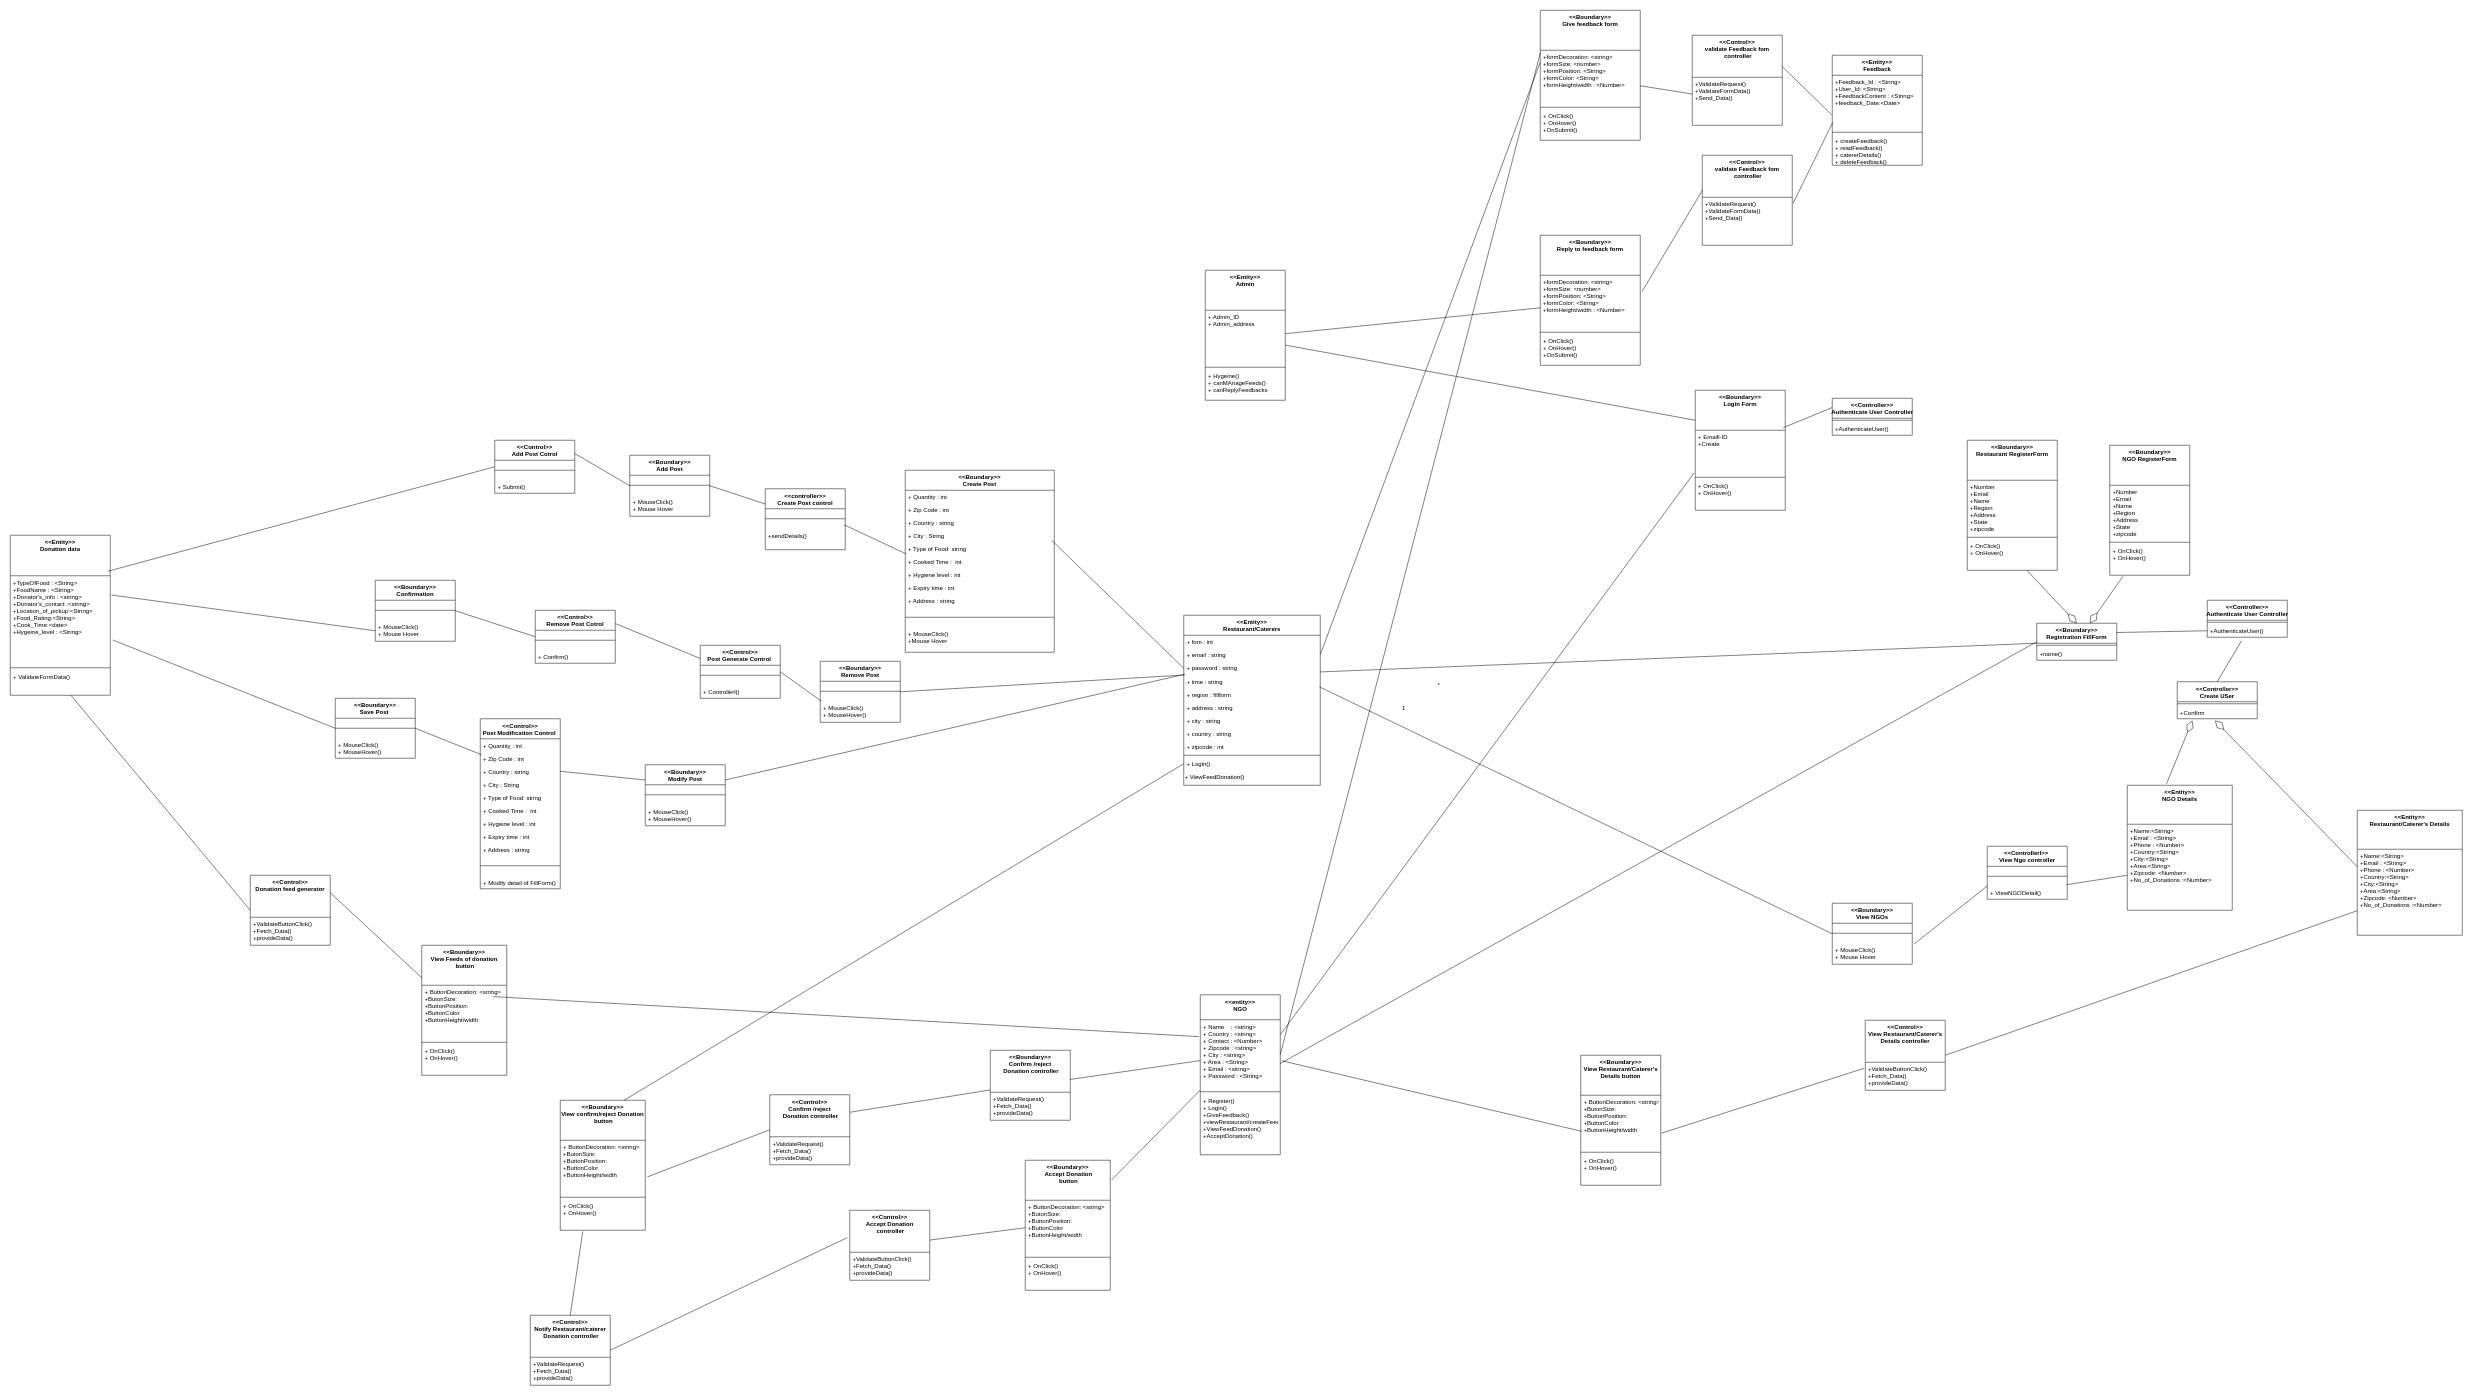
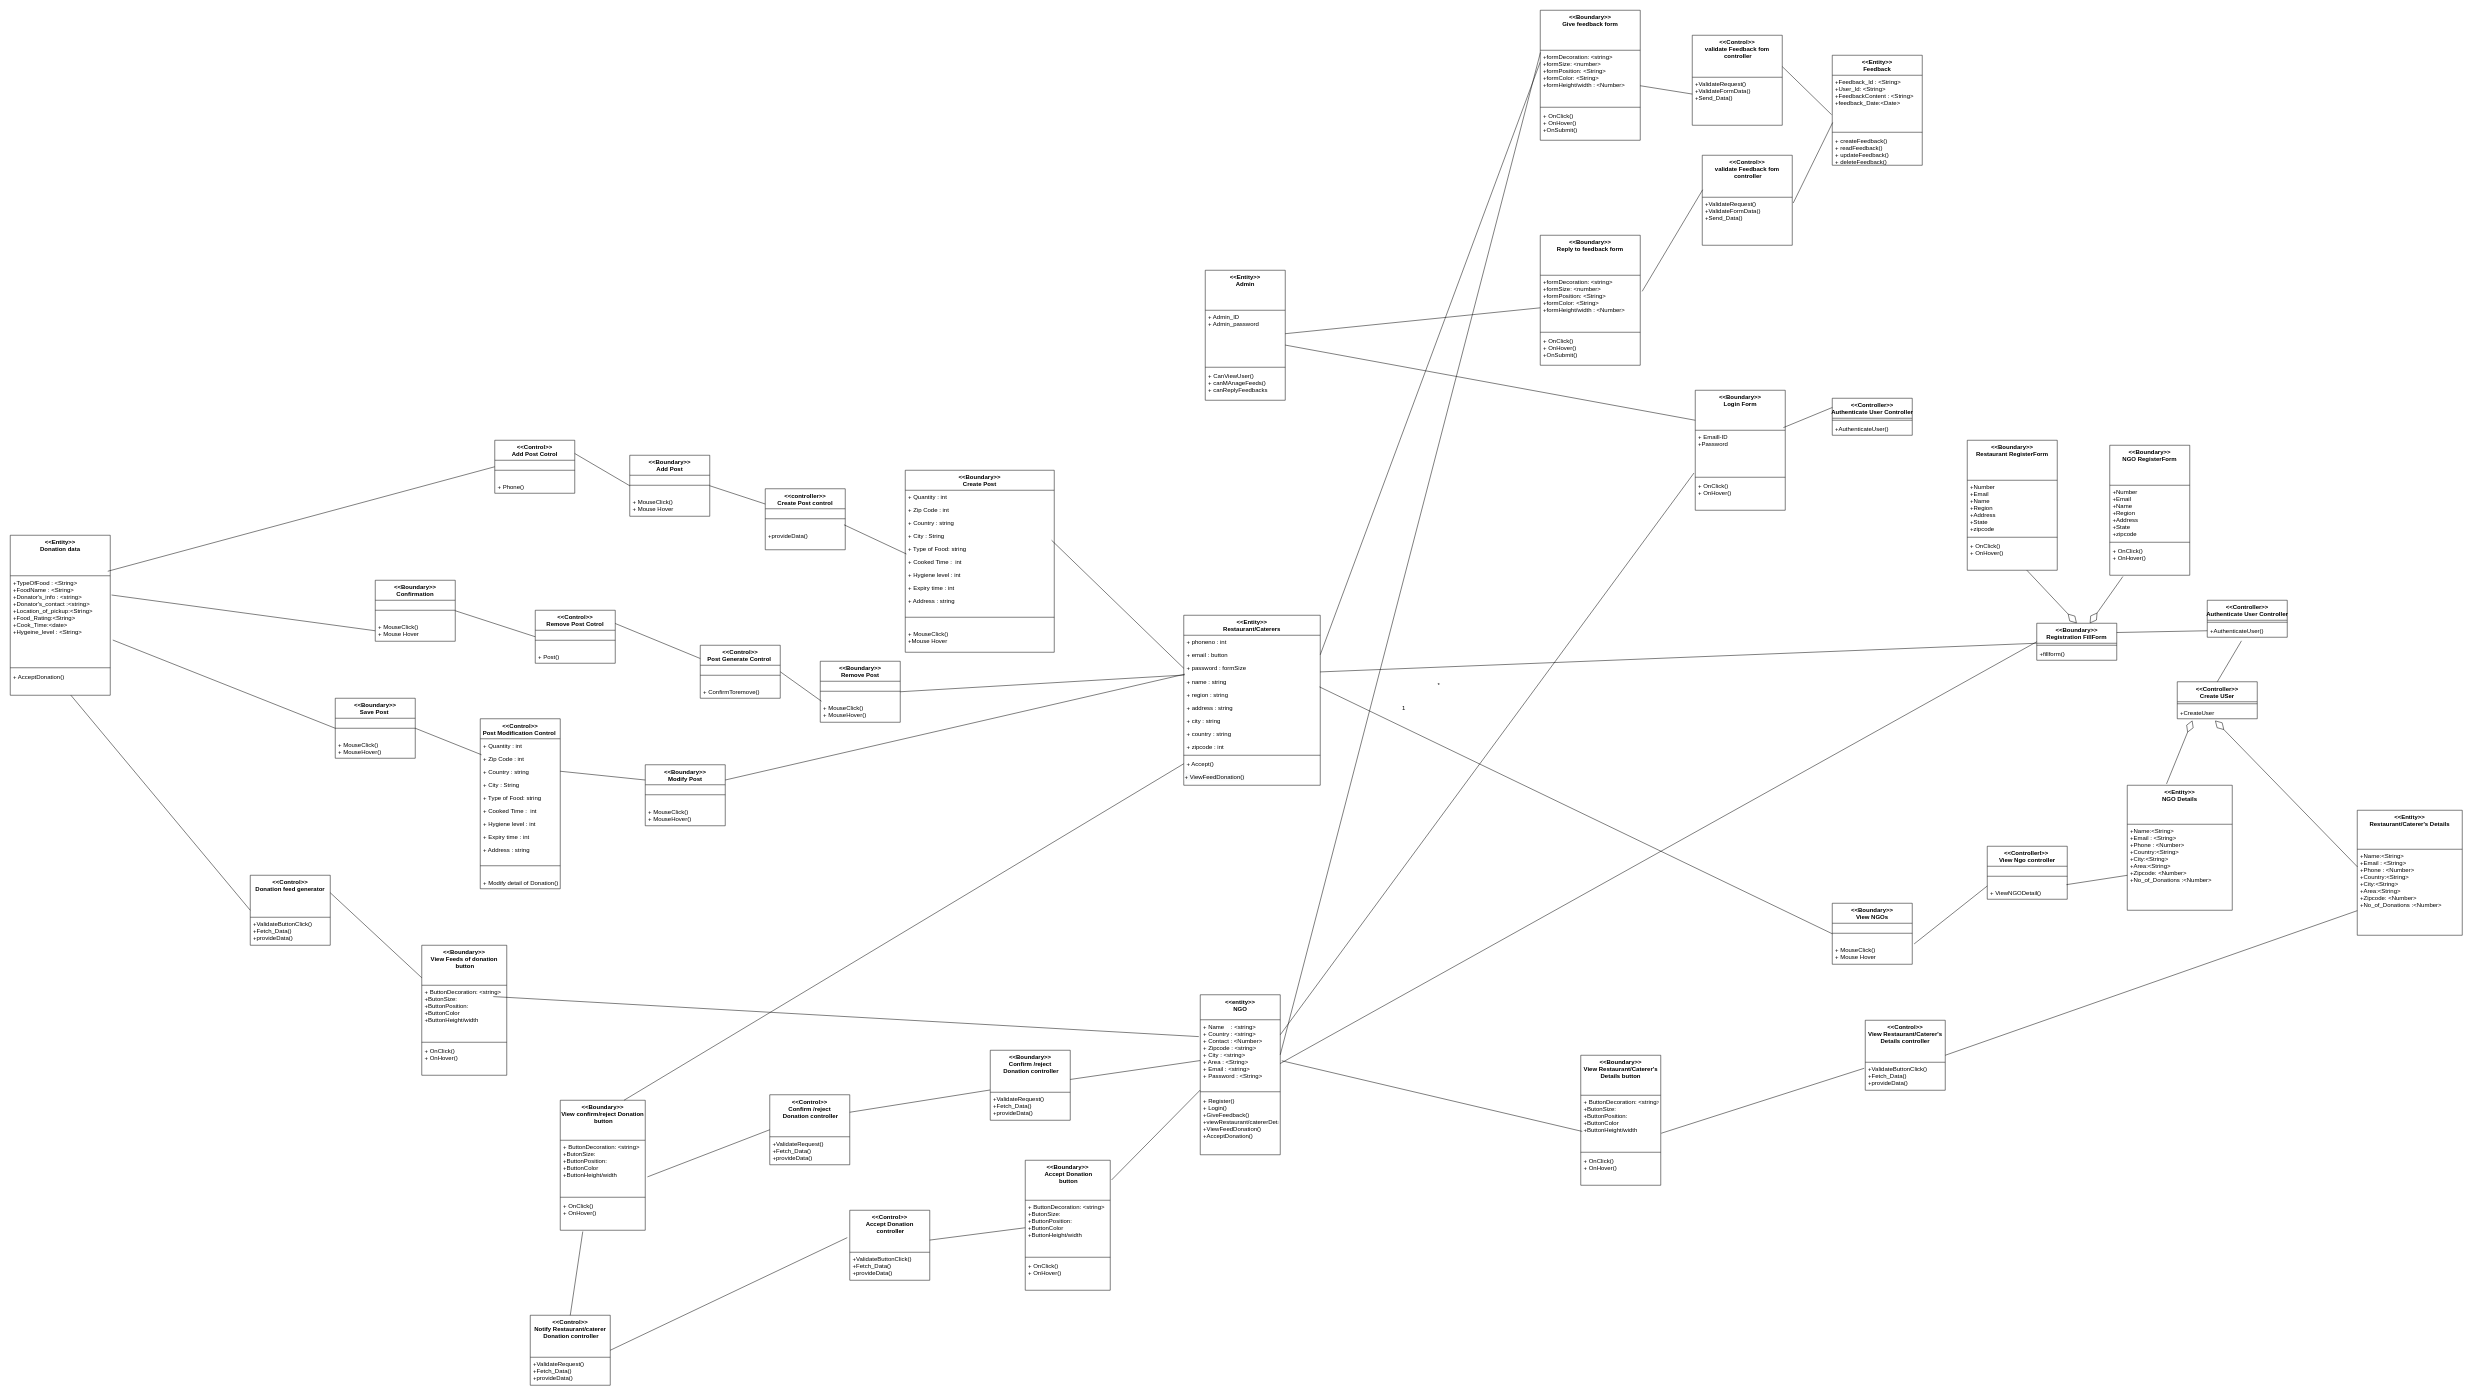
(1864, 141) -> (1864, 141)
(1223, 317) -> (1223, 317)
(1225, 376) -> (1232, 376)
(1713, 437) -> (1713, 437)
(513, 487) -> (512, 487)
(790, 536) -> (791, 536)
(1201, 642) -> (1208, 642)
(2051, 654) -> (2056, 654)
(1208, 655) -> (1209, 655)
(555, 657) -> (551, 657)
(1215, 668) -> (1218, 668)
(44, 677) -> (42, 677)
(1207, 682) -> (1208, 682)
(725, 692) -> (733, 692)
(1212, 695) -> (1210, 695)
(2193, 713) -> (2198, 713)
(1200, 764) -> (1203, 764)
(524, 883) -> (525, 883)
(1222, 1101) -> (1222, 1101)
